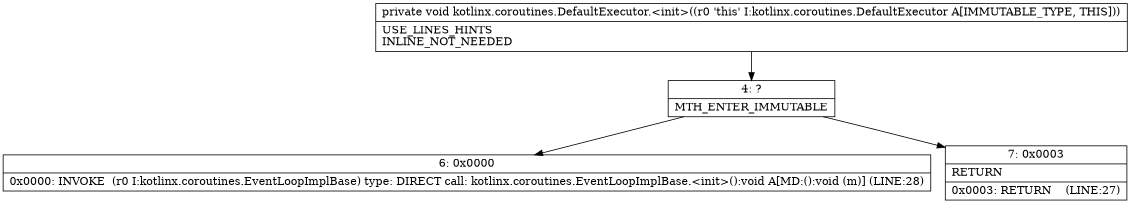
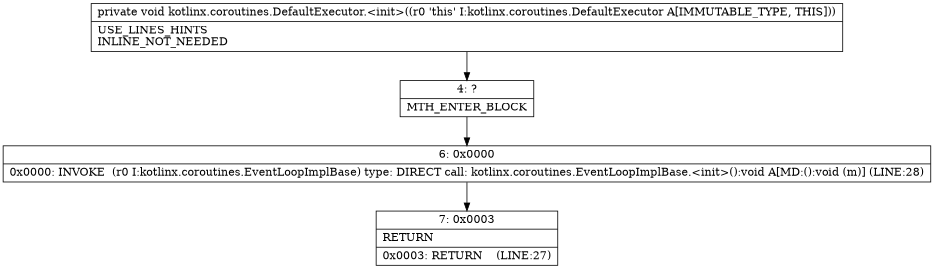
(752, 107) -> (467, 107)
(880, 131) -> (467, 193)
